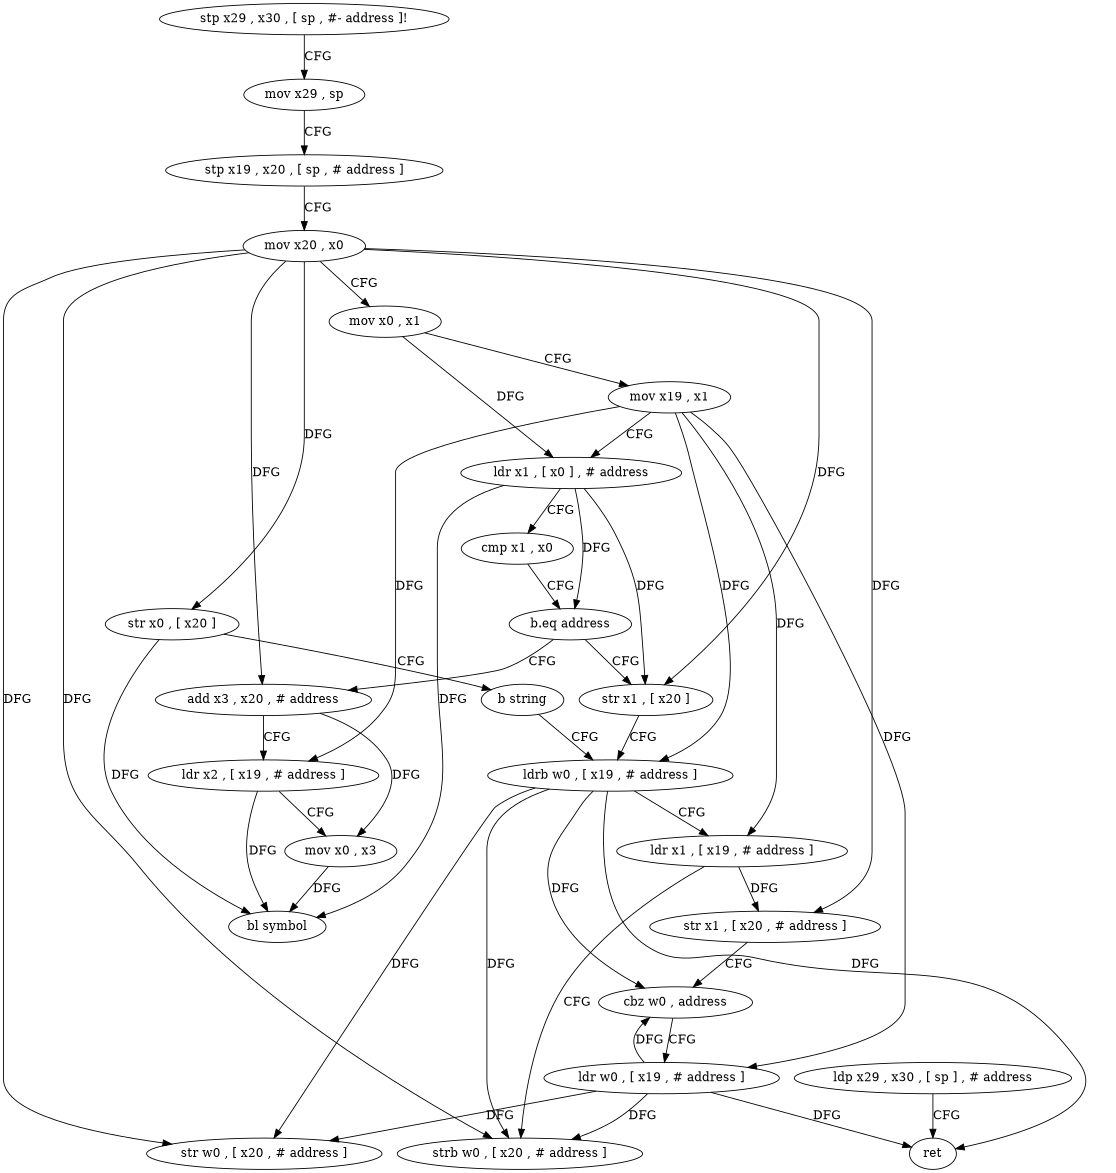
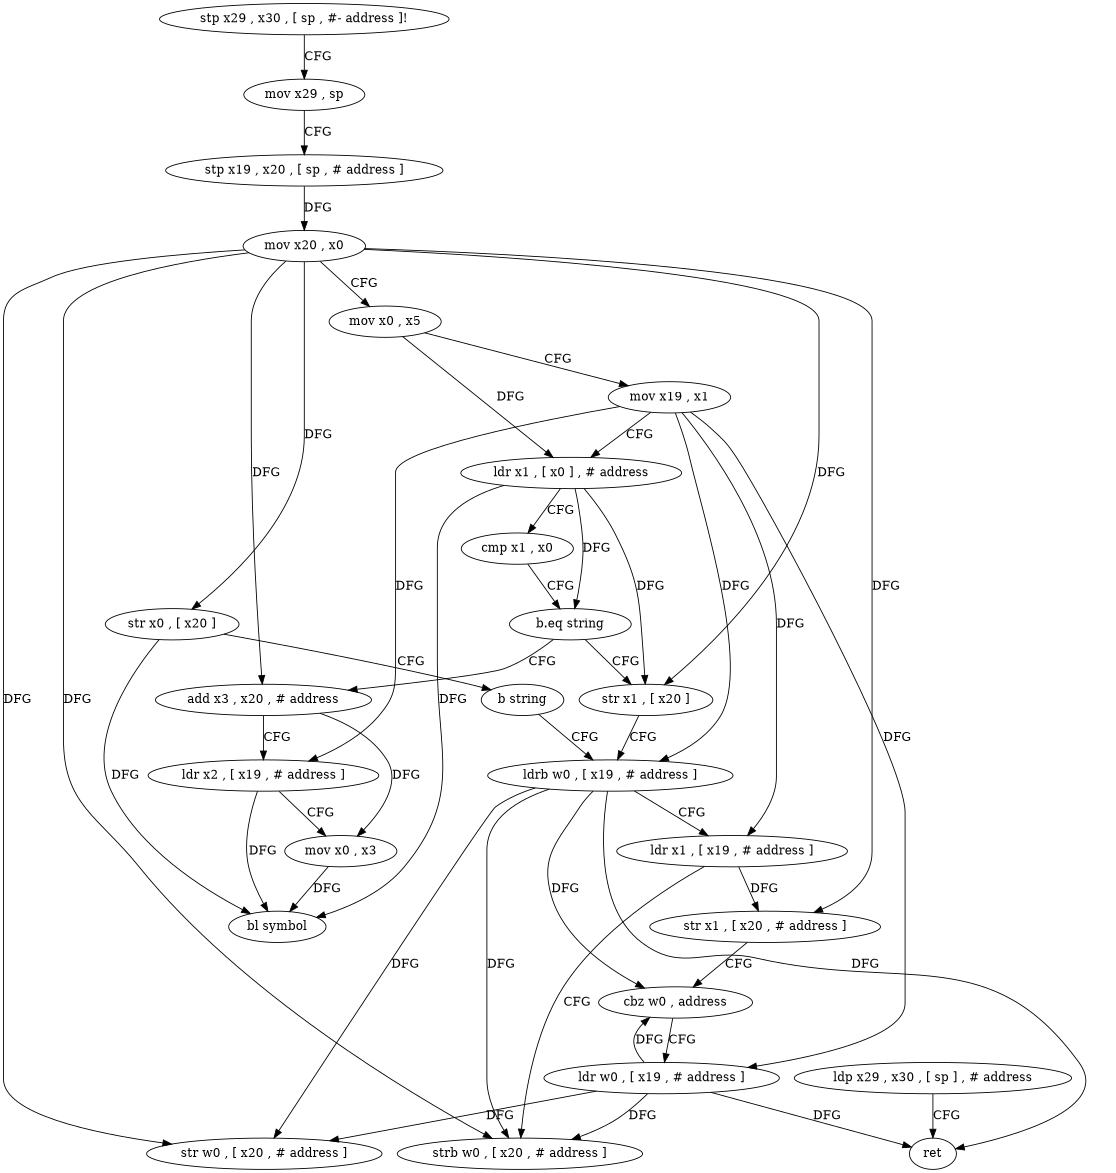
(318, 208) -> (318, 208)
(385, 322) -> (385, 322)
(570, 624) -> (570, 624)
